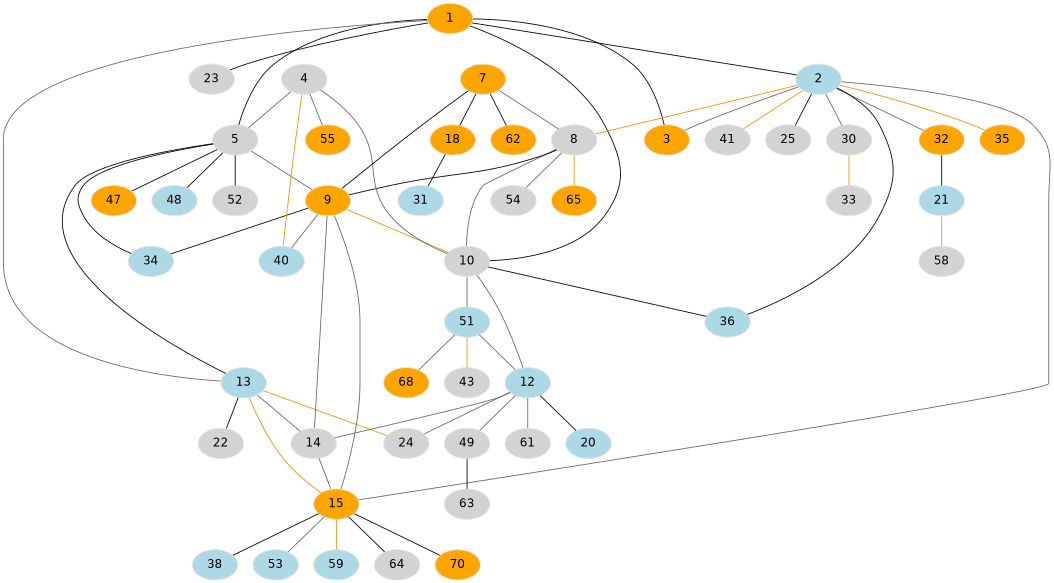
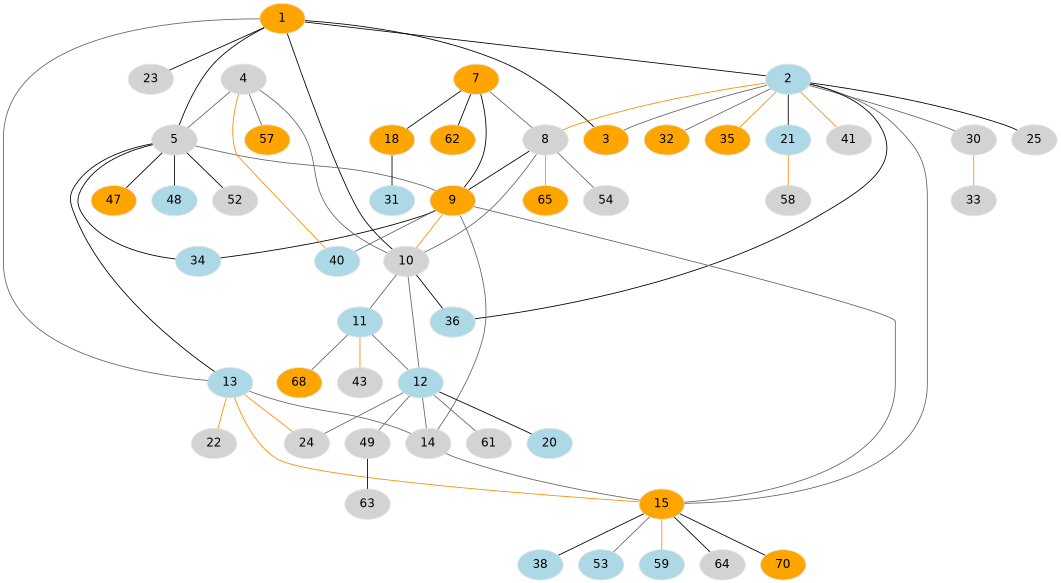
(328, 140) -> (267, 140)
(942, 170) -> (788, 110)
(467, 322) -> (360, 322)
(232, 413) -> (222, 413)
